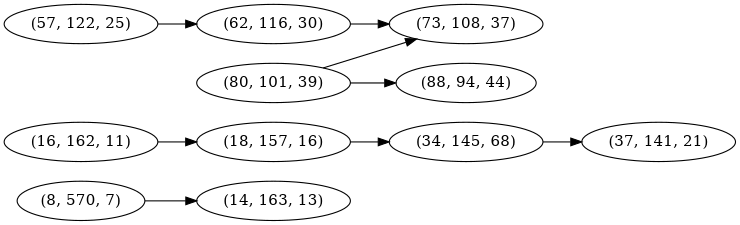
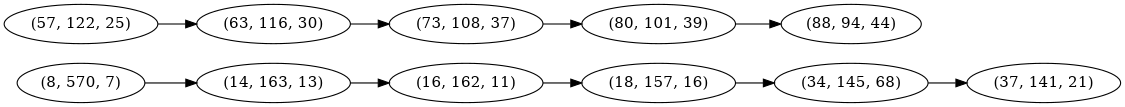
(274, 24) -> (274, 24)
(365, 55) -> (557, 24)
none -> (364, 83)
